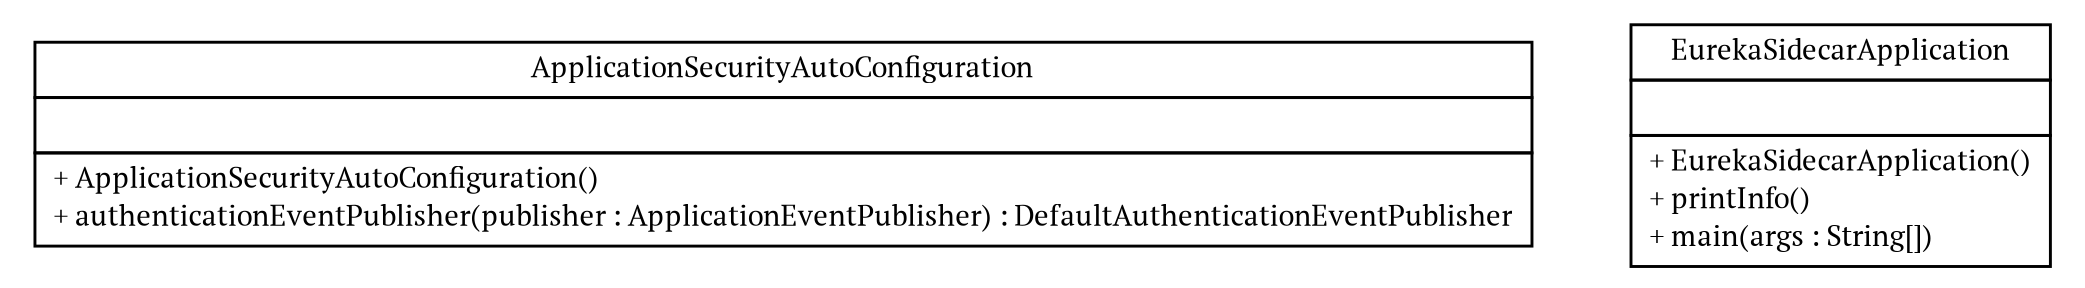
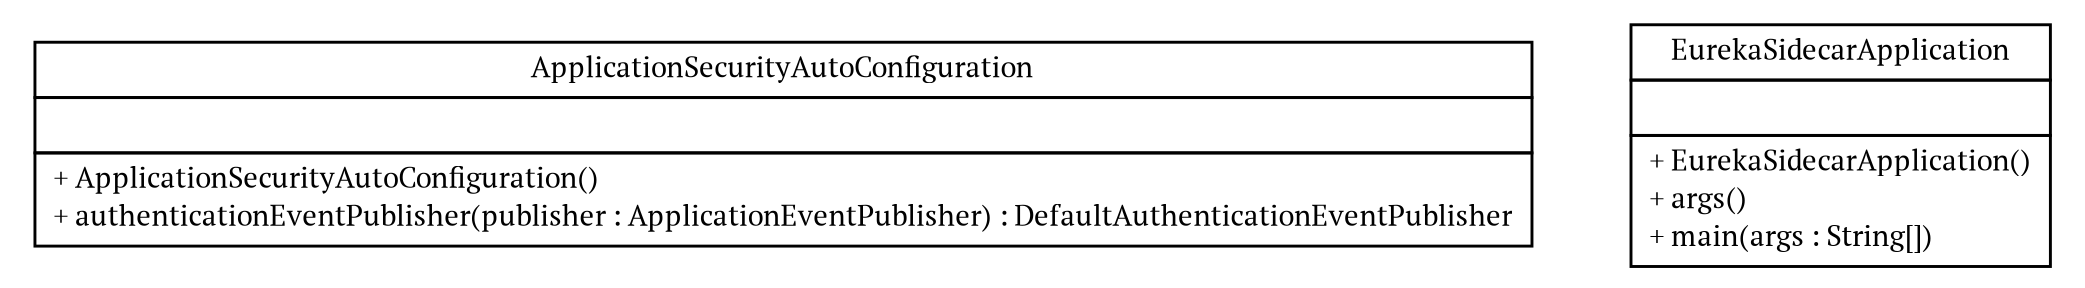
(1731, 200) -> (1699, 200)
